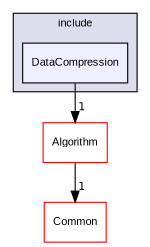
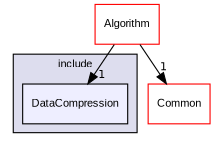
(75, 99) -> (103, 61)
